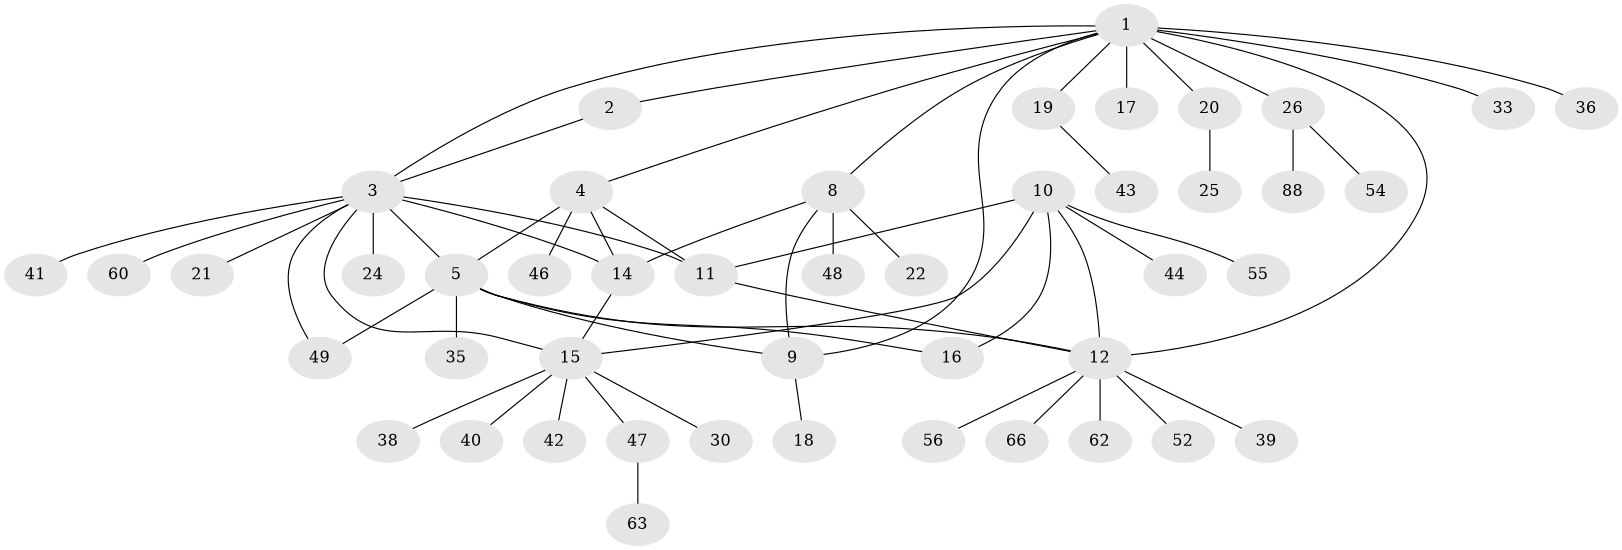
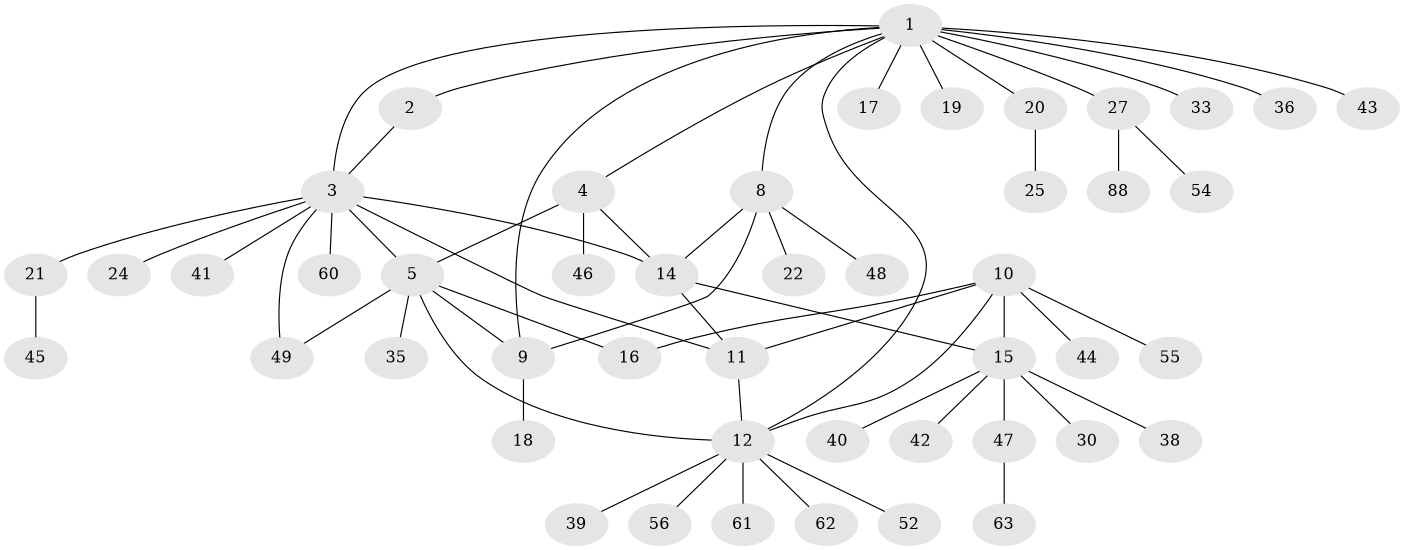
(1293, 109) -> (1119, 109)
(1085, 150) -> (1145, 49)
(644, 234) -> (702, 317)
(384, 330) -> none
none -> (36, 358)
(1017, 441) -> (743, 525)
